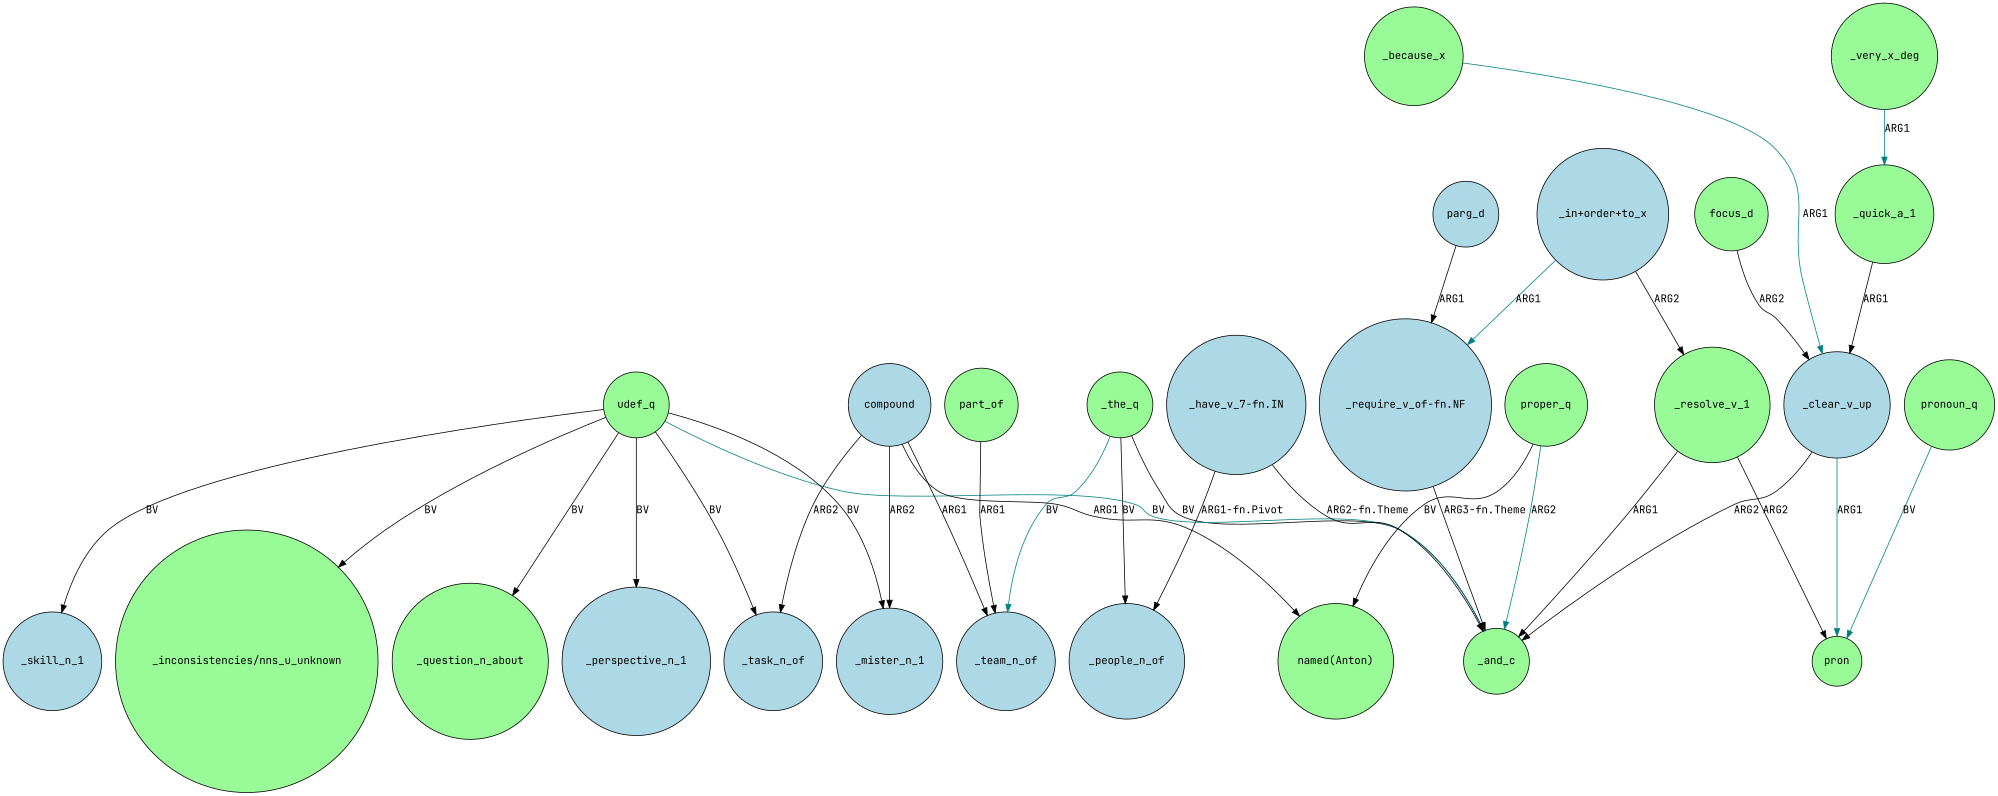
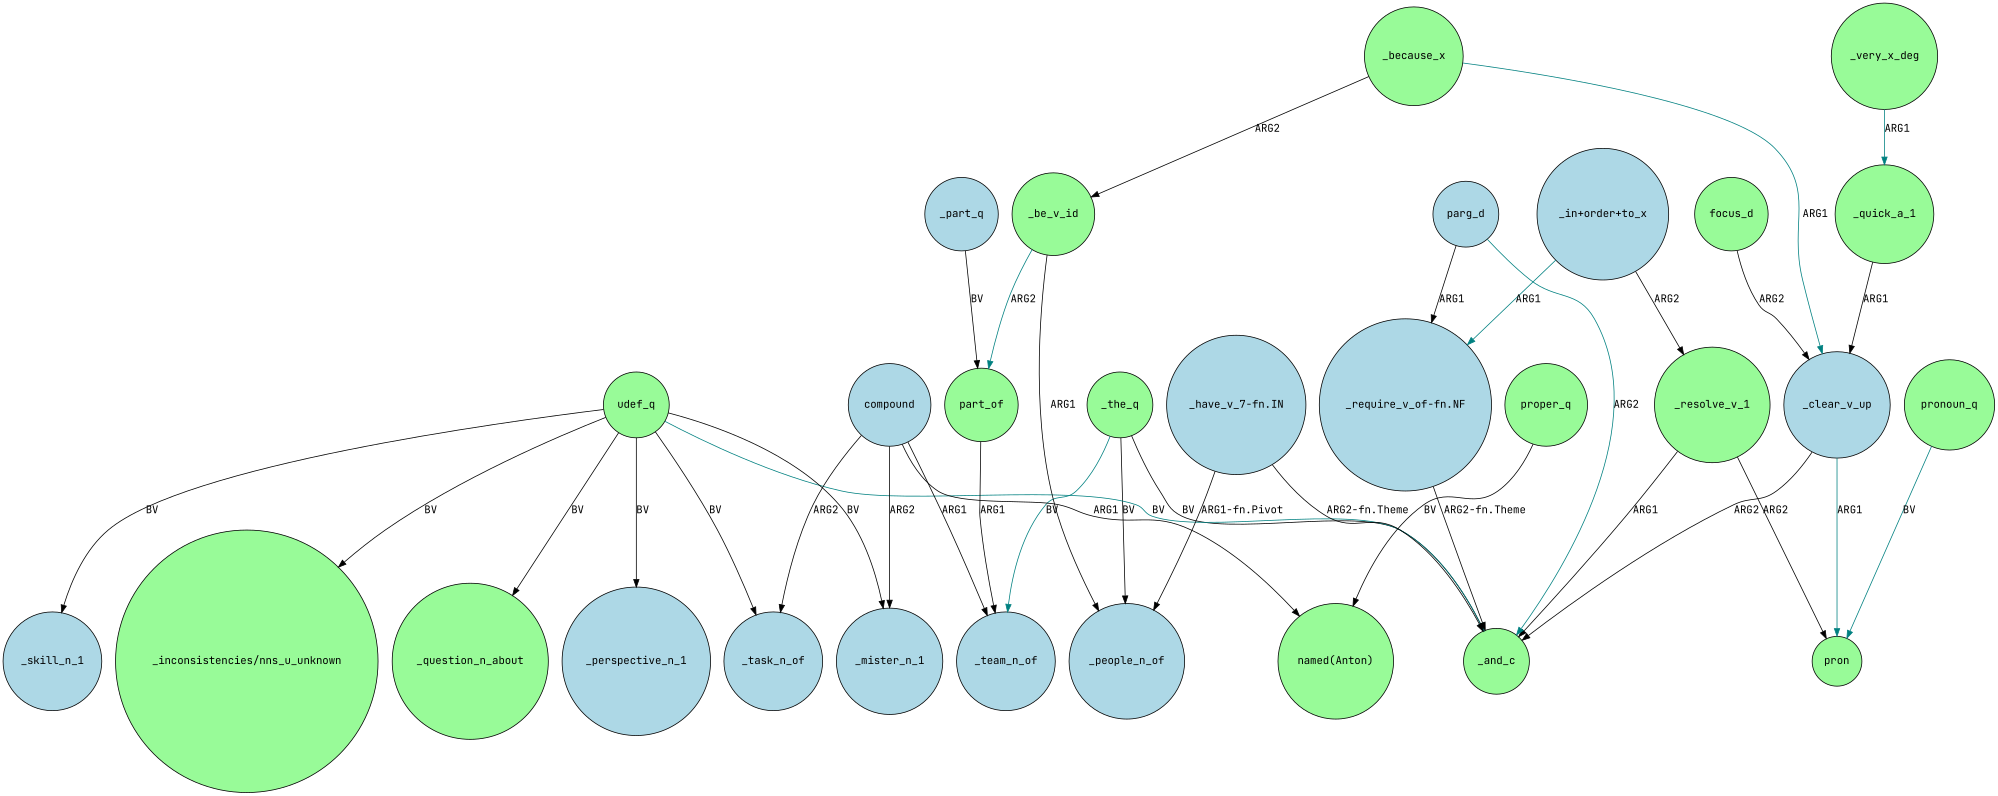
none -> (962, 214)
none -> (1053, 214)
(1485, 510) -> (1485, 510)
(1526, 534) -> (1613, 415)
